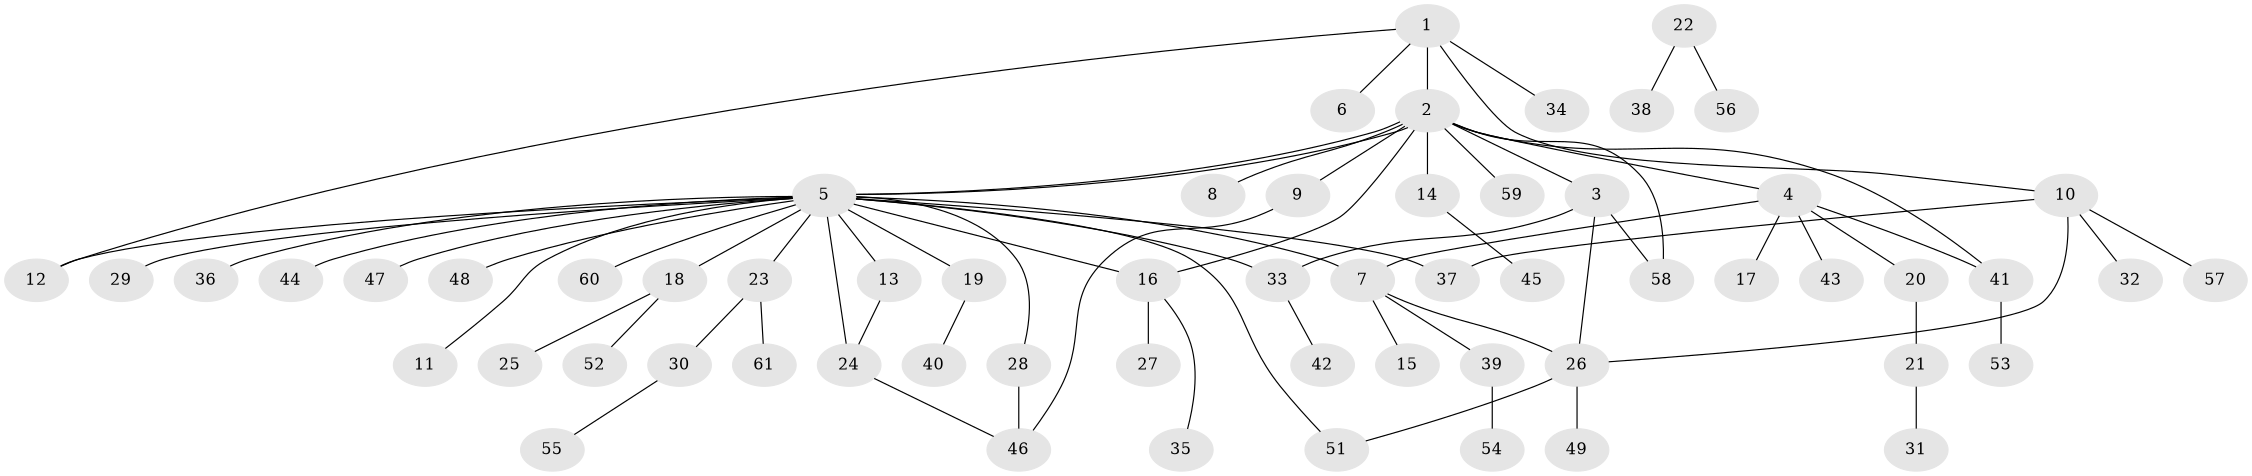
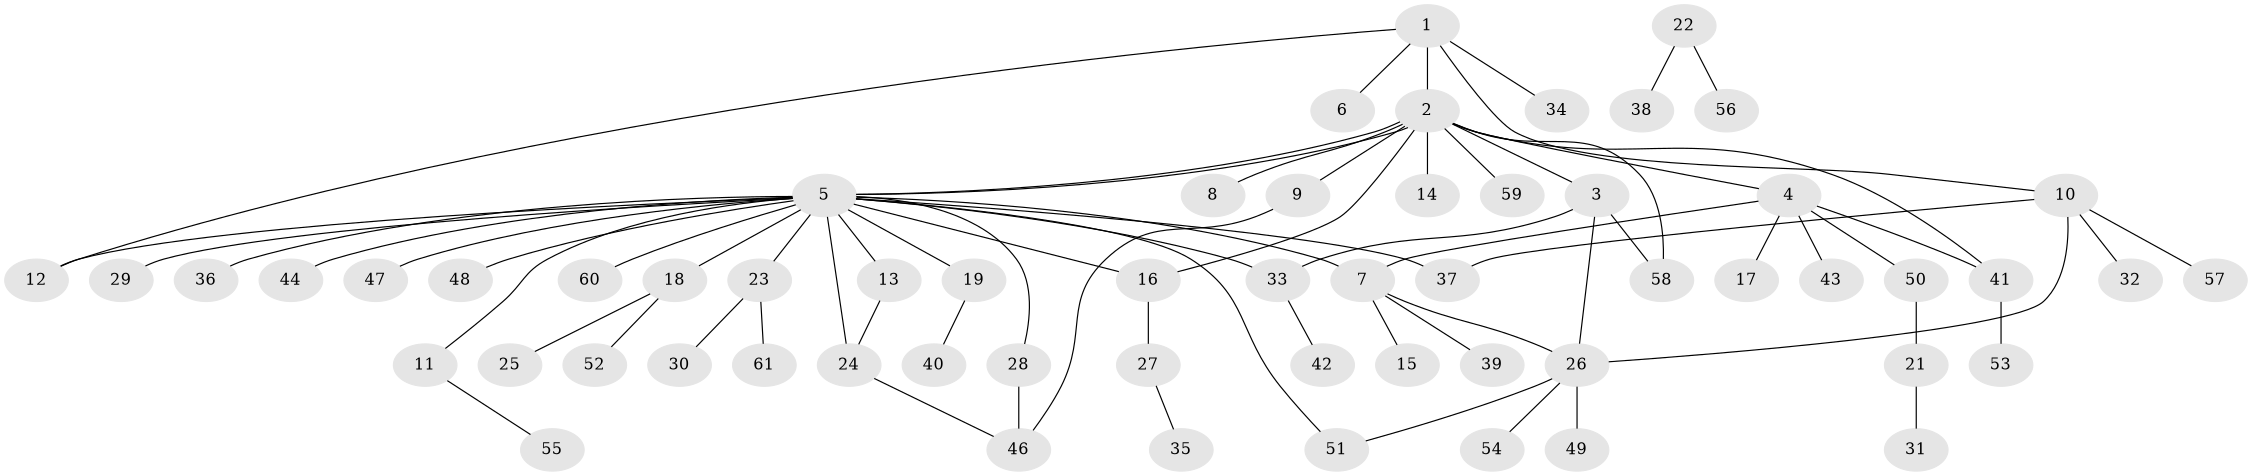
(1532, 280) -> none
(1916, 280) -> (1916, 280)
(1194, 360) -> (1165, 408)
(616, 408) -> (489, 408)
(1492, 410) -> (1535, 407)
